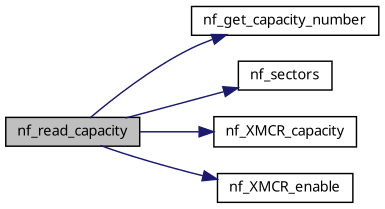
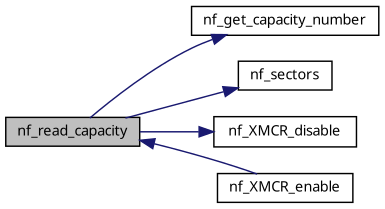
(285, 132) -> (285, 132)
(151, 162) -> (206, 158)
